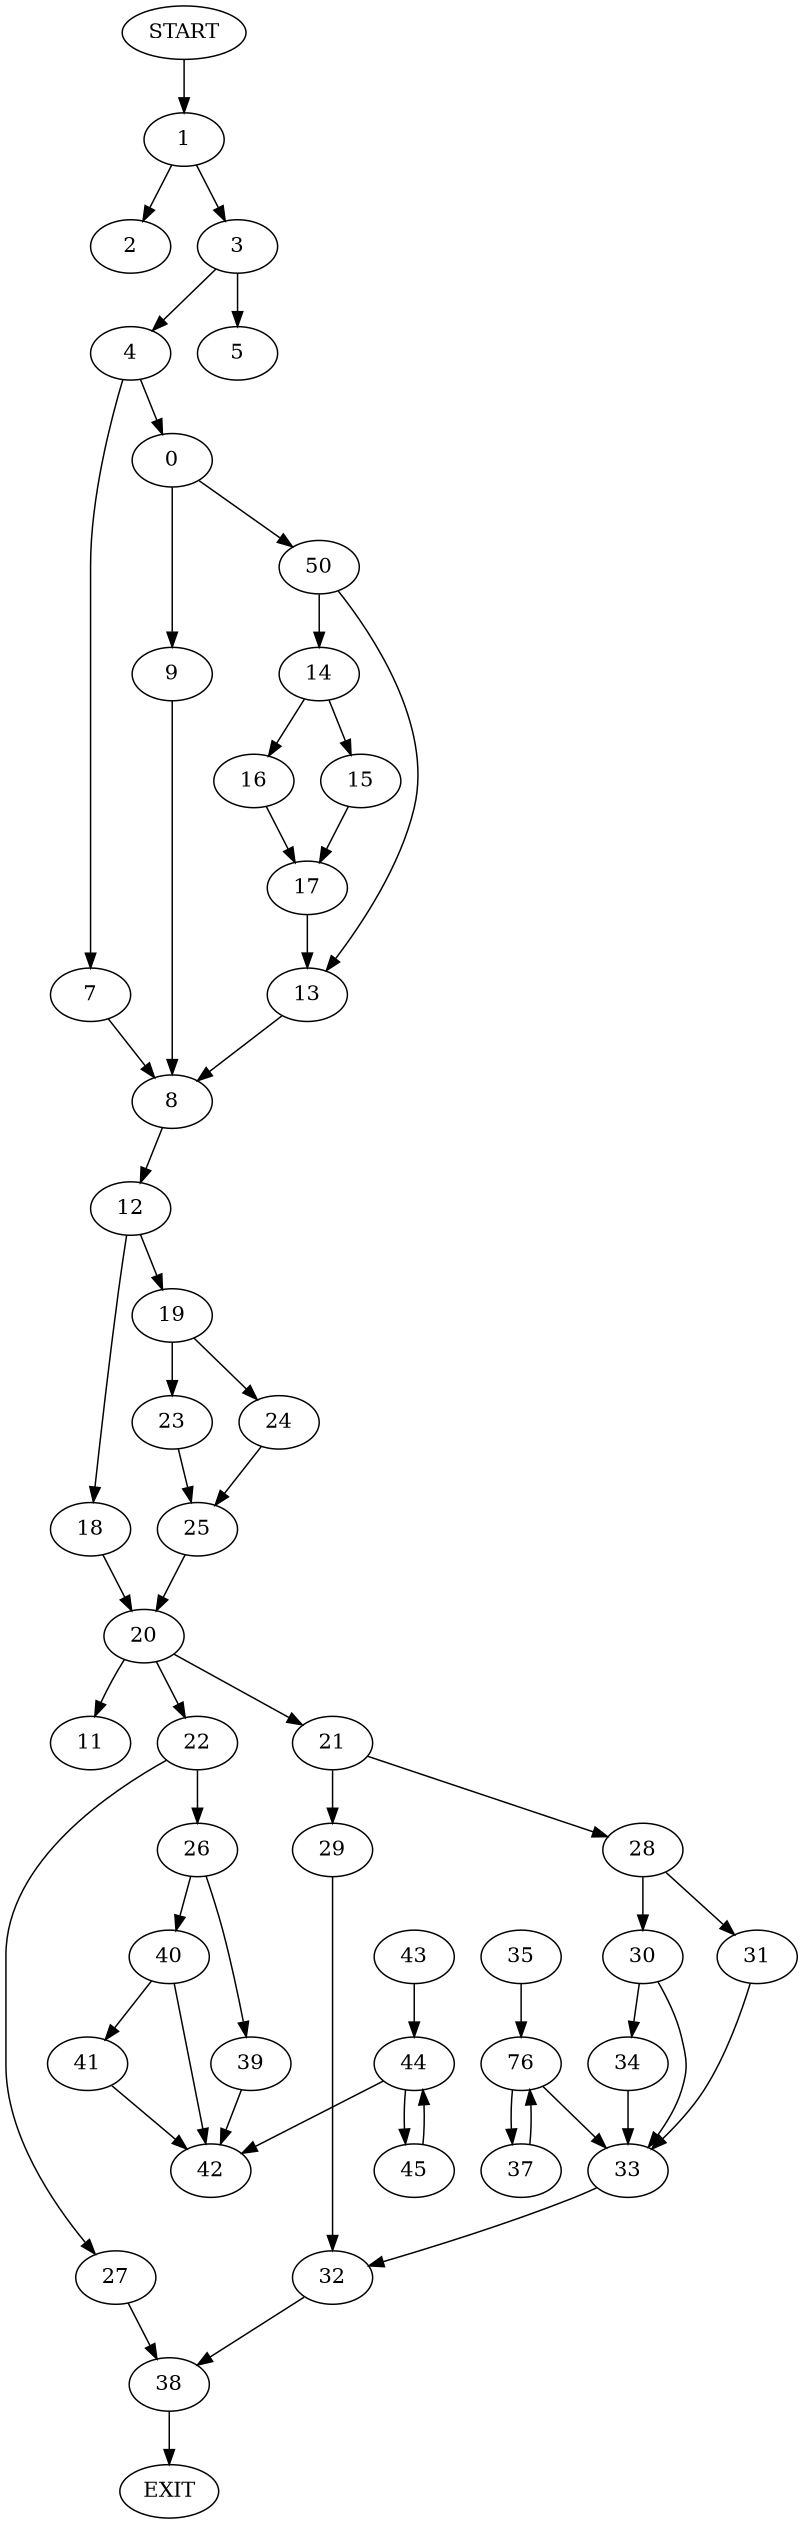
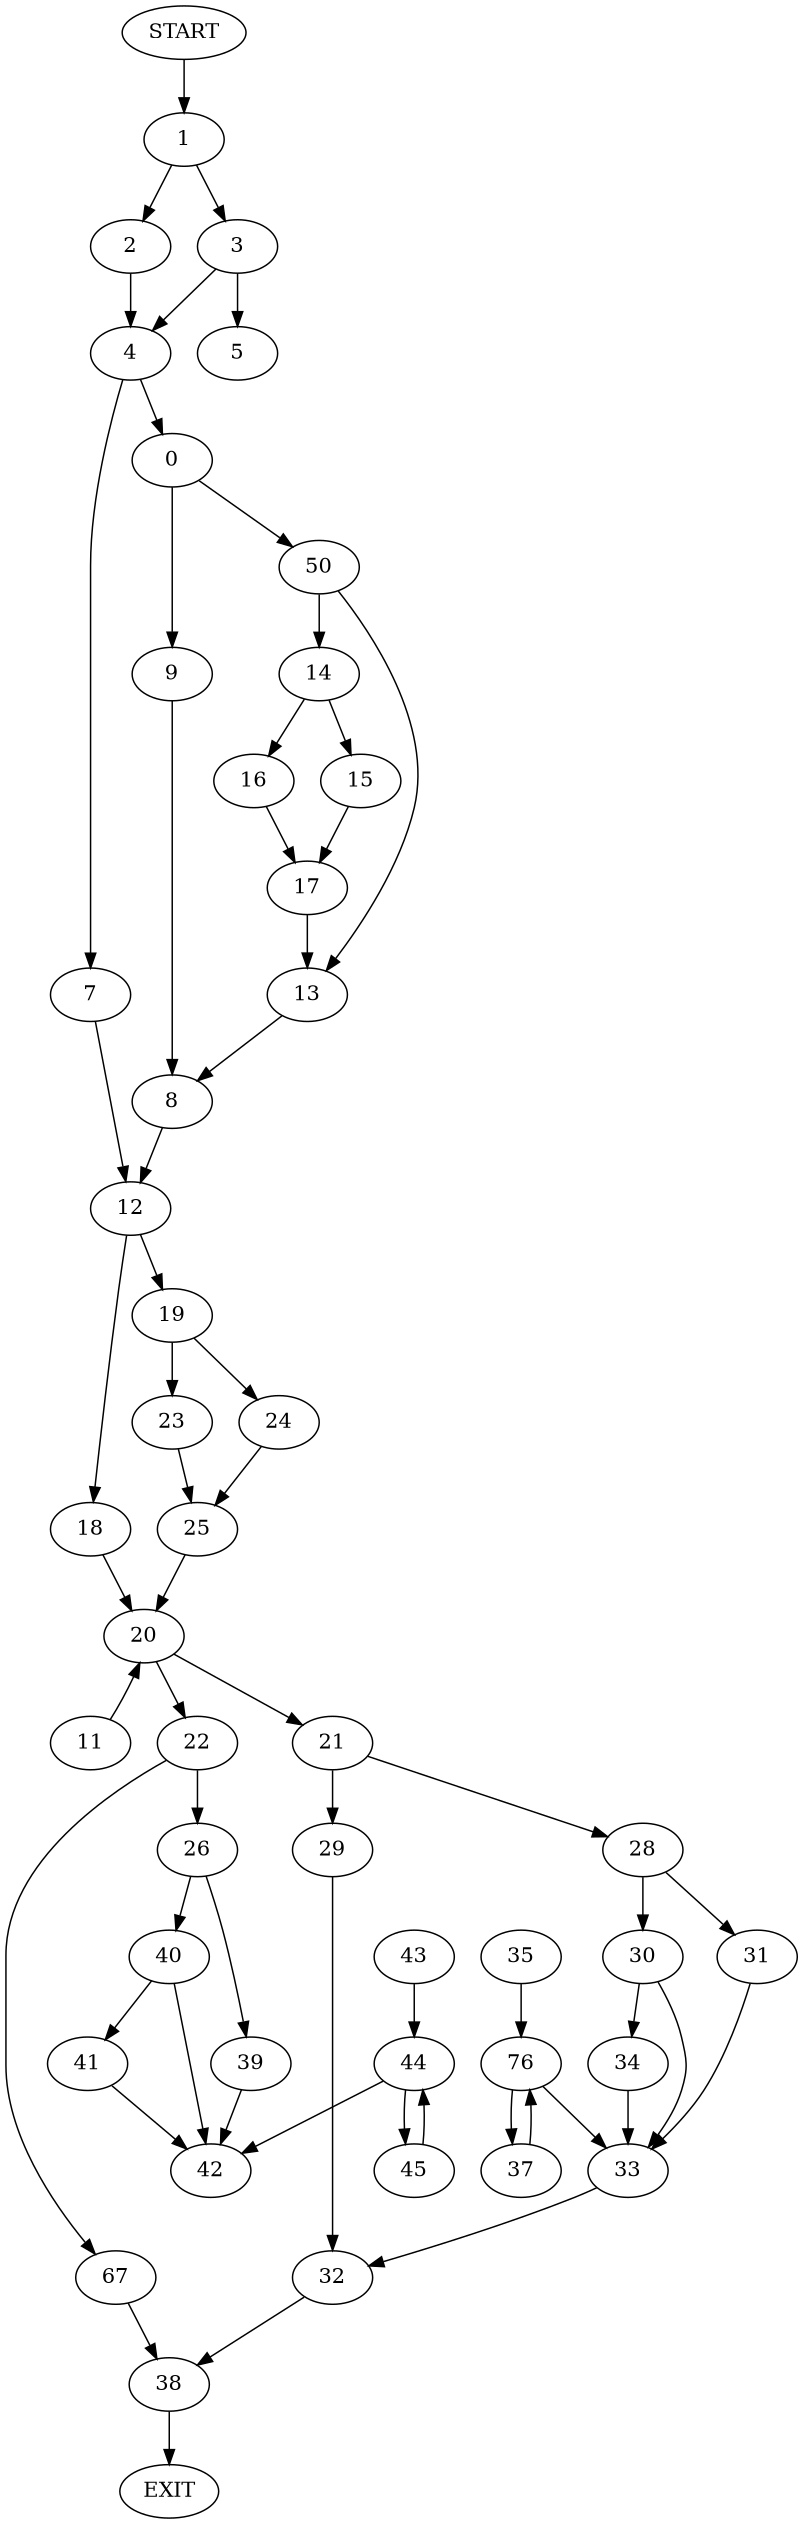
none -> (131, 293)
(127, 1042) -> (109, 1094)
(112, 1681) -> (123, 1698)
(116, 2278) -> (116, 2278)
